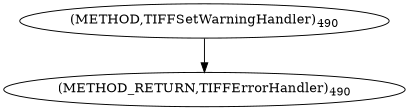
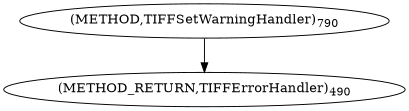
(328, 20) -> (328, 20)
